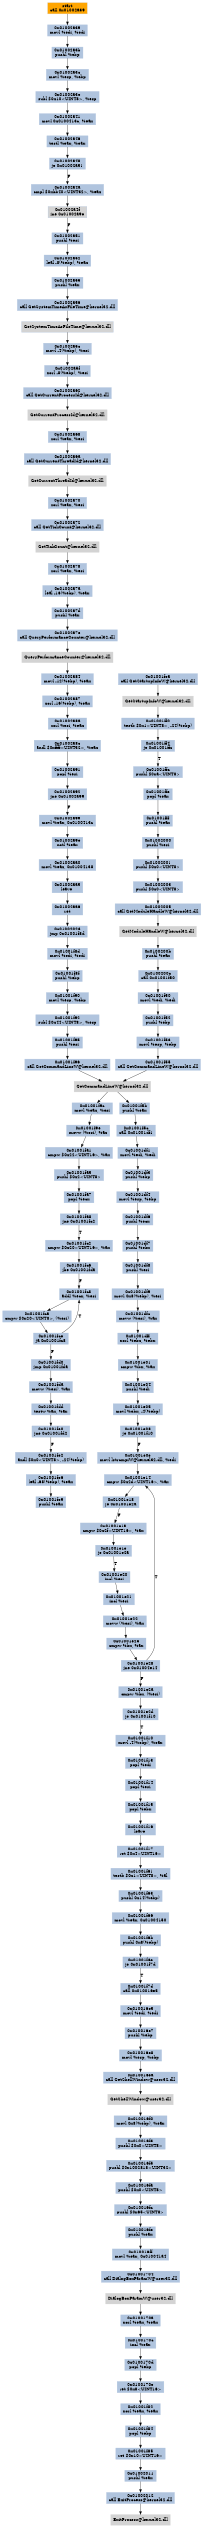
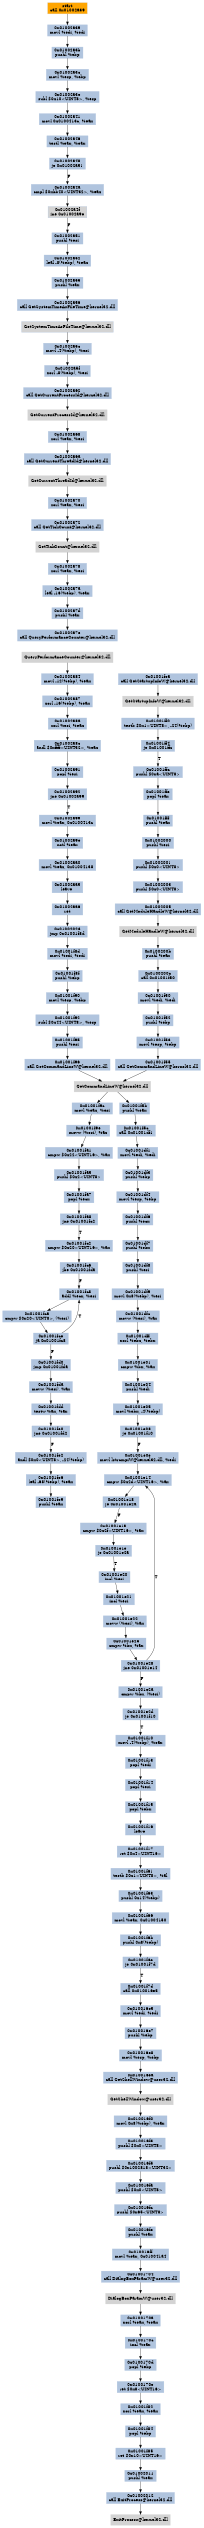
(67, 645) -> none
(69, 807) -> (69, 807)
(141, 1666) -> (141, 1666)
